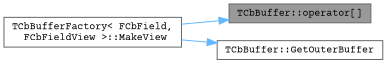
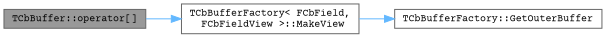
(200, 22) -> (159, 19)
(300, 50) -> (498, 19)
